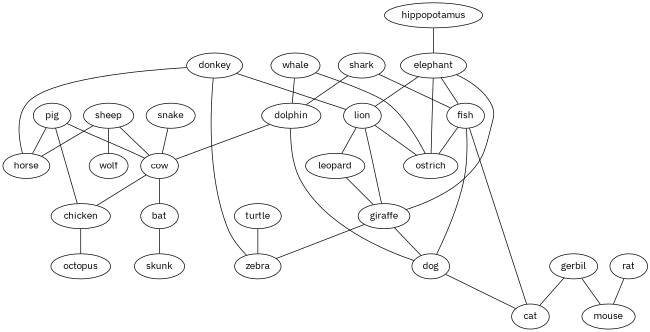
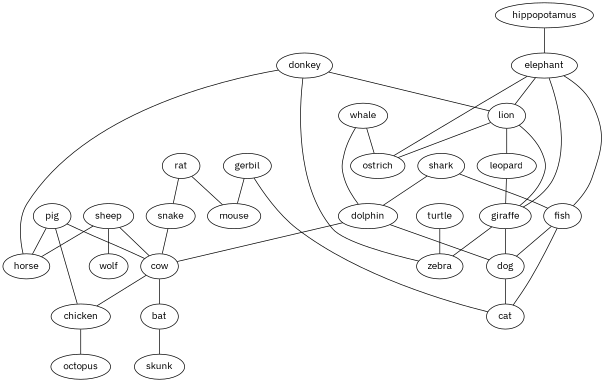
(448, 141) -> none
none -> (176, 191)
